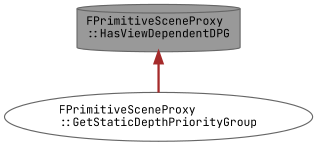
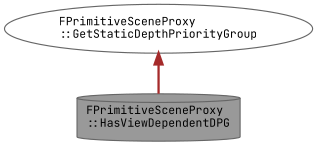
(159, 78) -> (159, 79)
